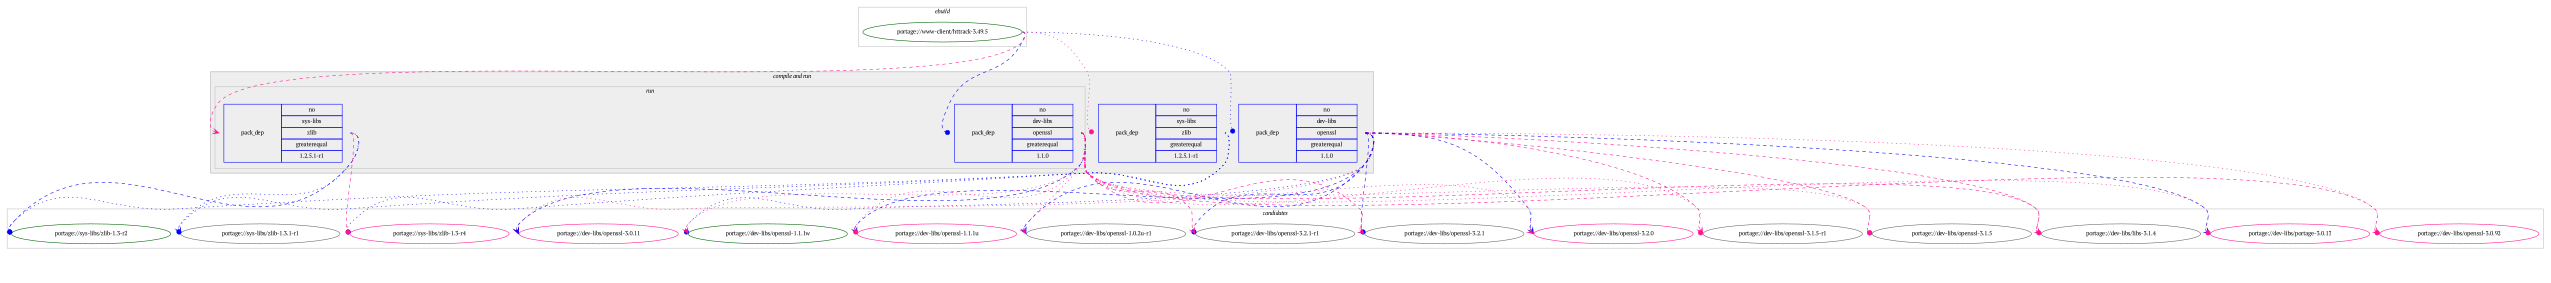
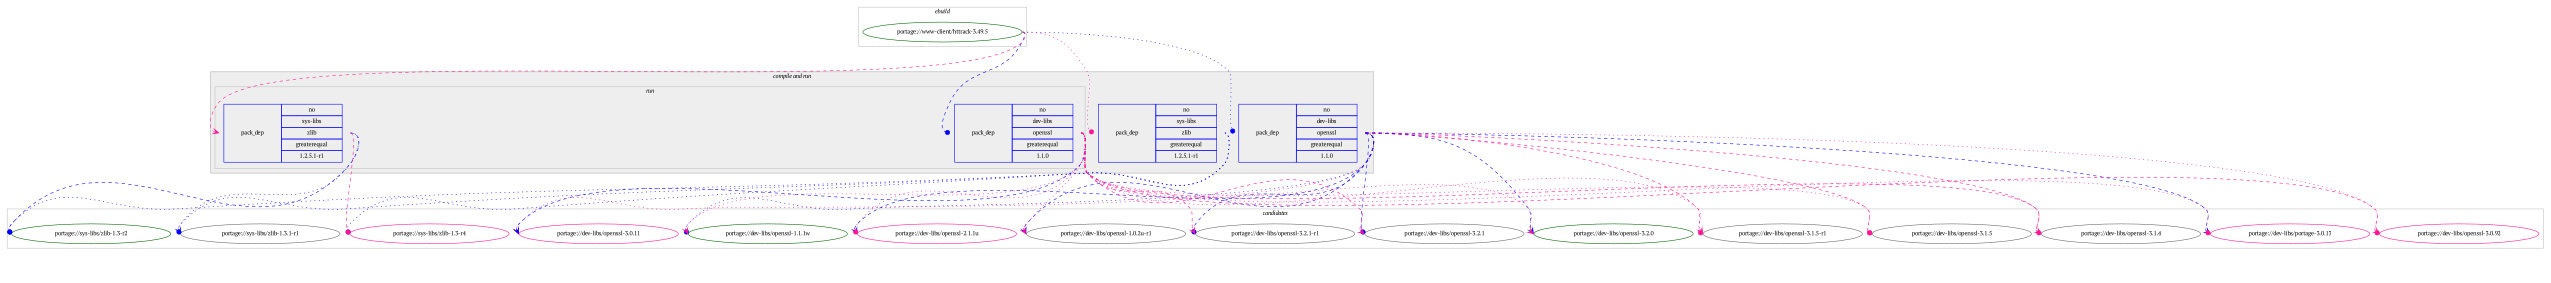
(937, 234) -> (937, 234)
(1614, 234) -> (1614, 234)
(2121, 234) -> (2121, 234)
